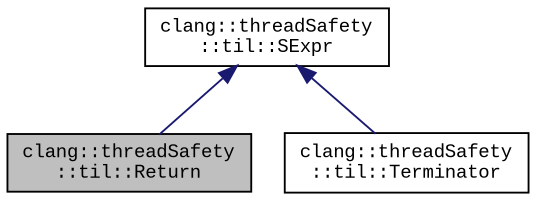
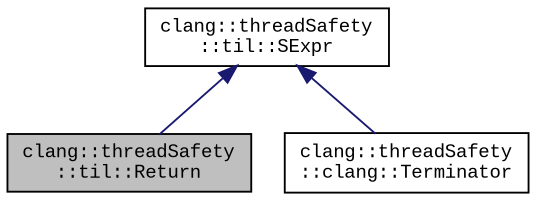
(407, 163) -> (407, 163)
